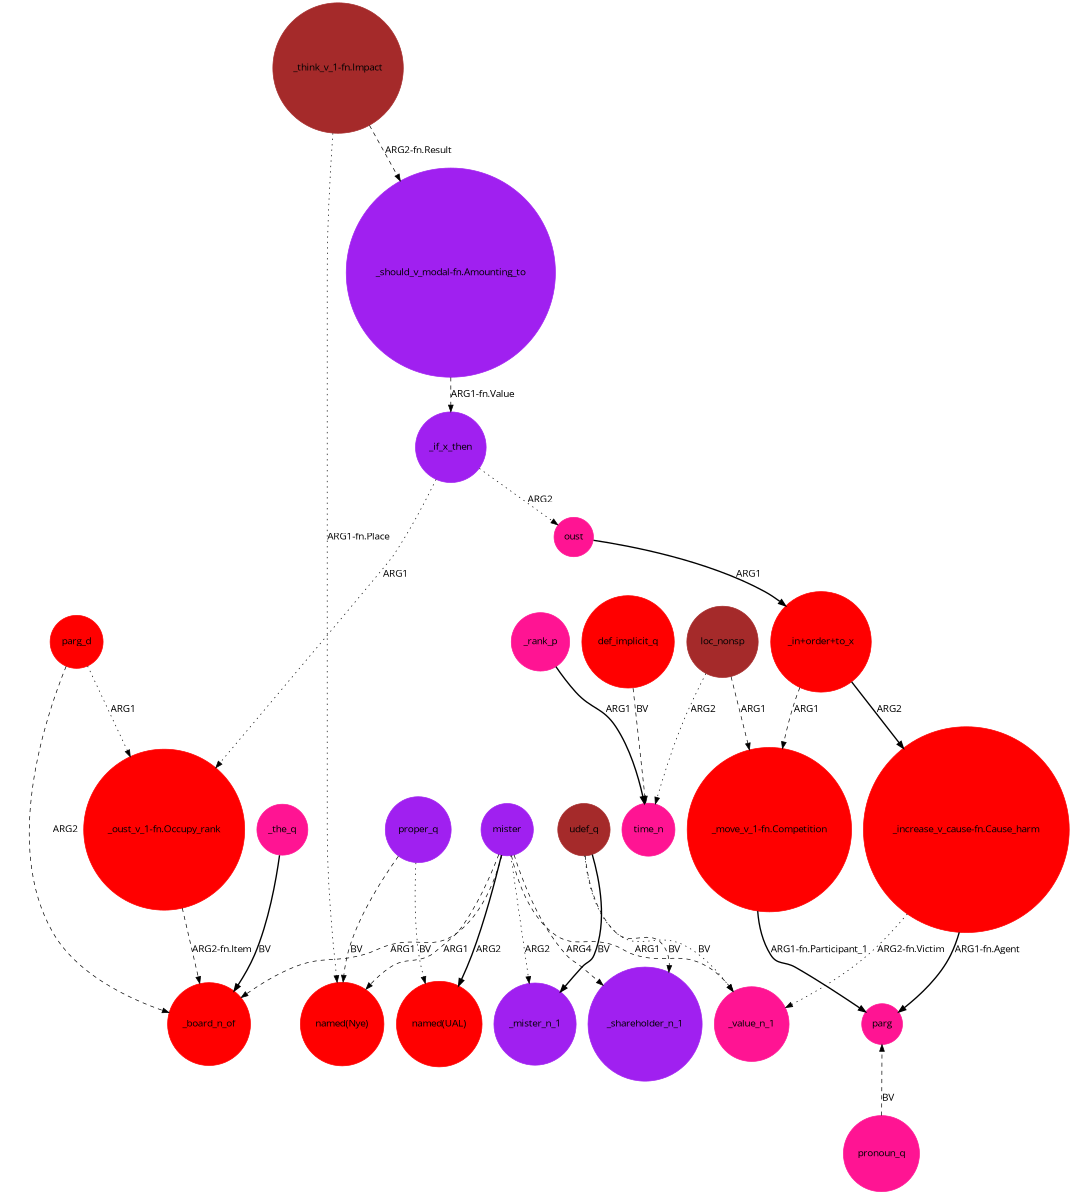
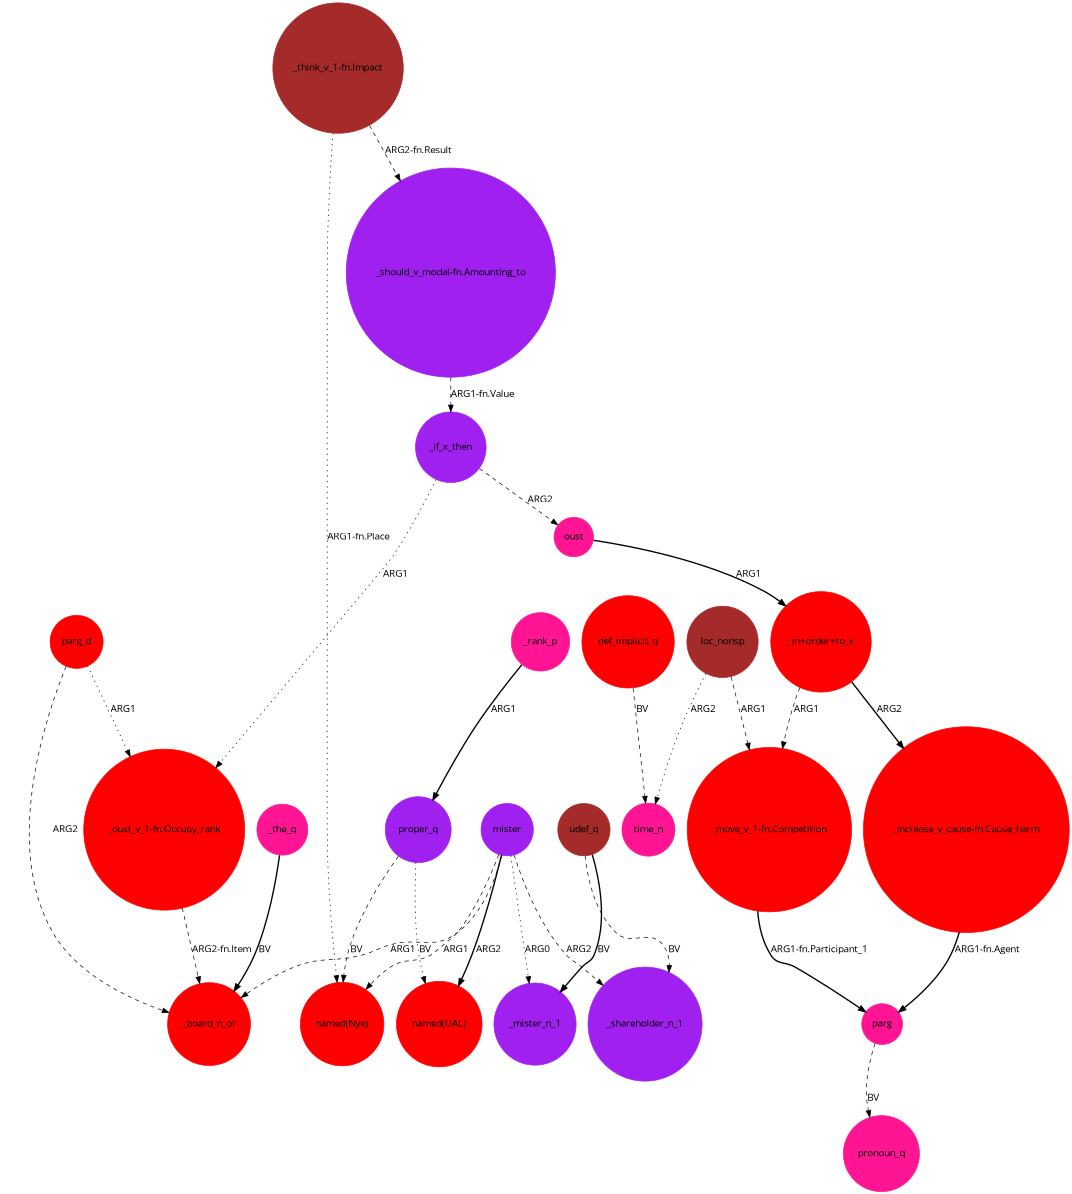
(516, 495) -> (516, 495)
(613, 723) -> (475, 727)
(537, 950) -> (537, 950)
(579, 950) -> (579, 950)
(752, 1024) -> none
(882, 1084) -> (867, 1077)
